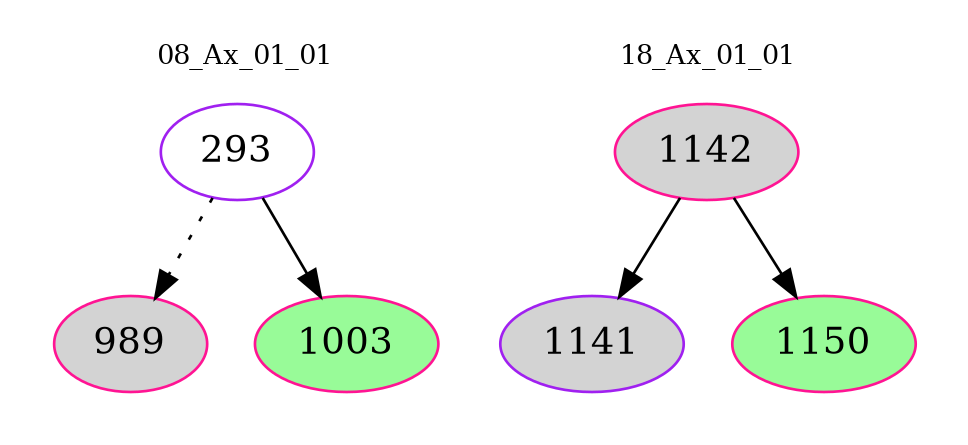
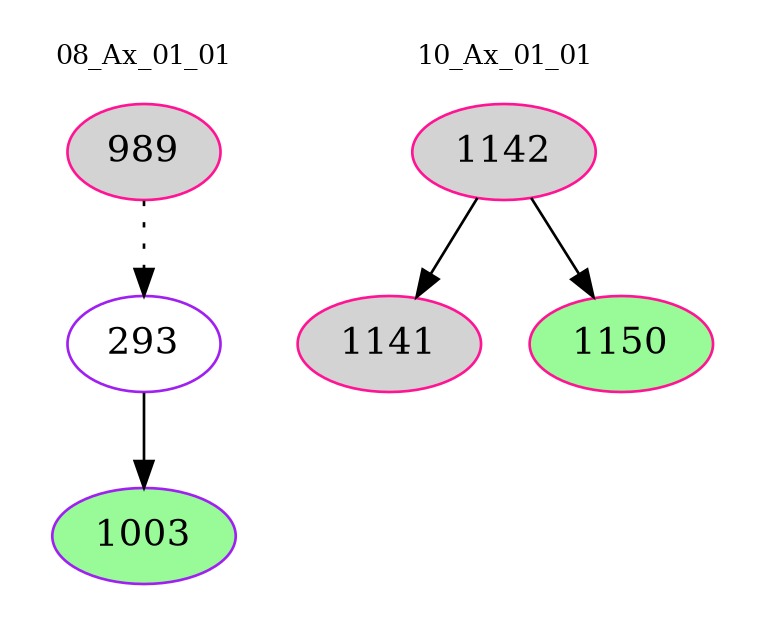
(708, 57) -> (505, 57)
(191, 236) -> (144, 235)
(347, 344) -> (144, 536)
(592, 344) -> (389, 344)
